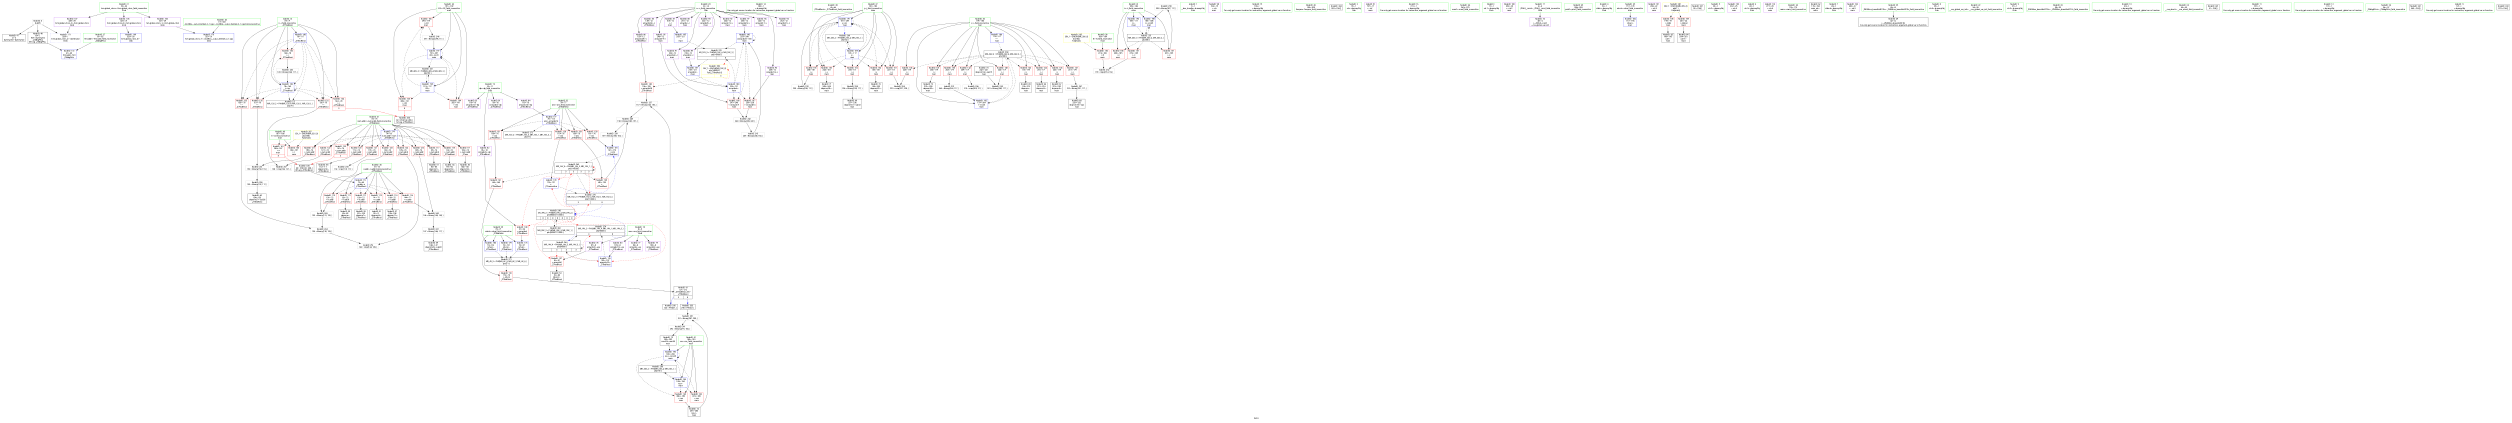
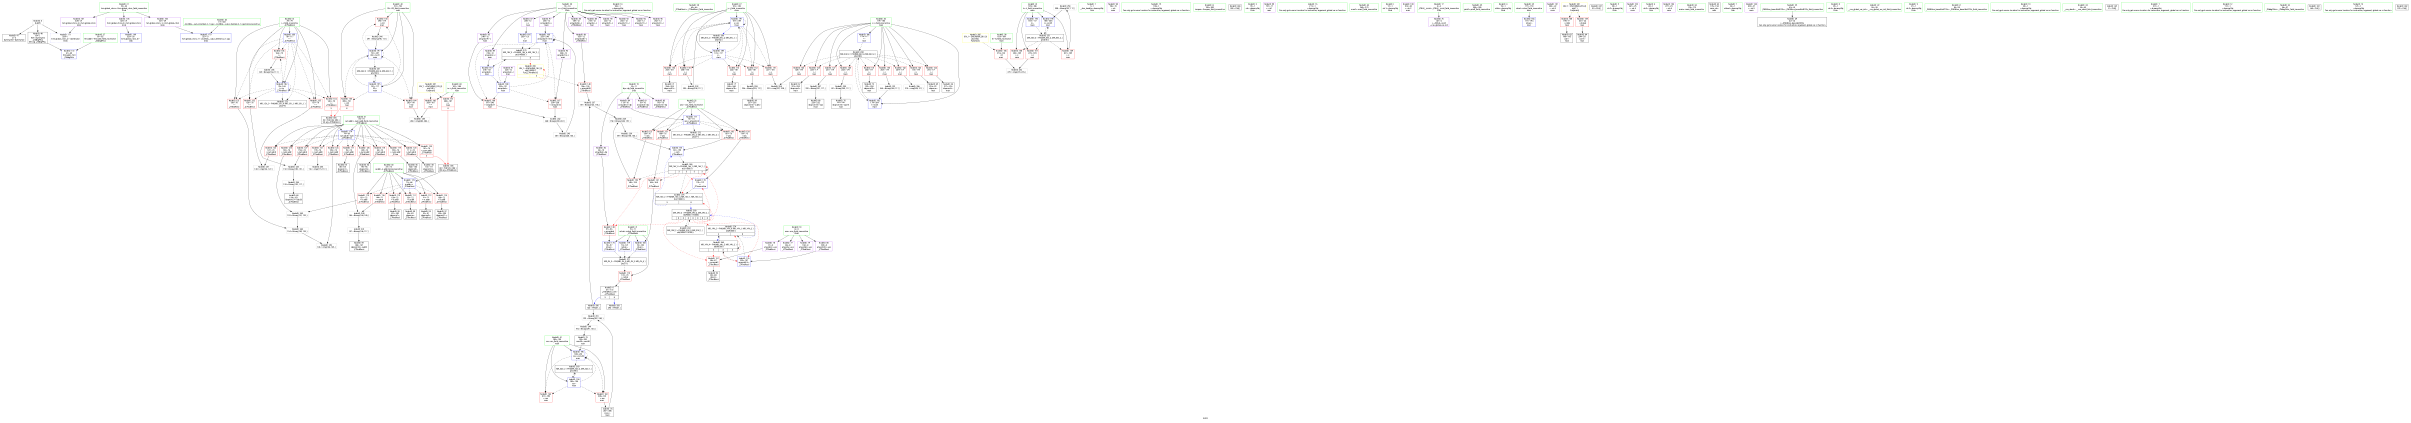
(693, 33) -> none
(991, 80) -> (841, 94)
none -> (420, 120)
(688, 311) -> (593, 311)
